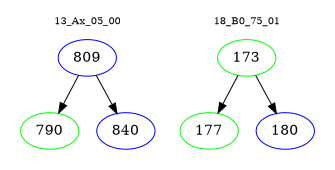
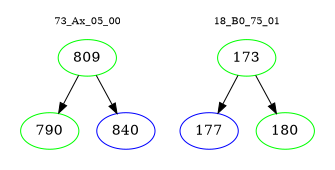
(88, 22) -> (88, 22)
(87, 58) -> (87, 58)
(209, 131) -> (209, 131)
(285, 131) -> (285, 131)
